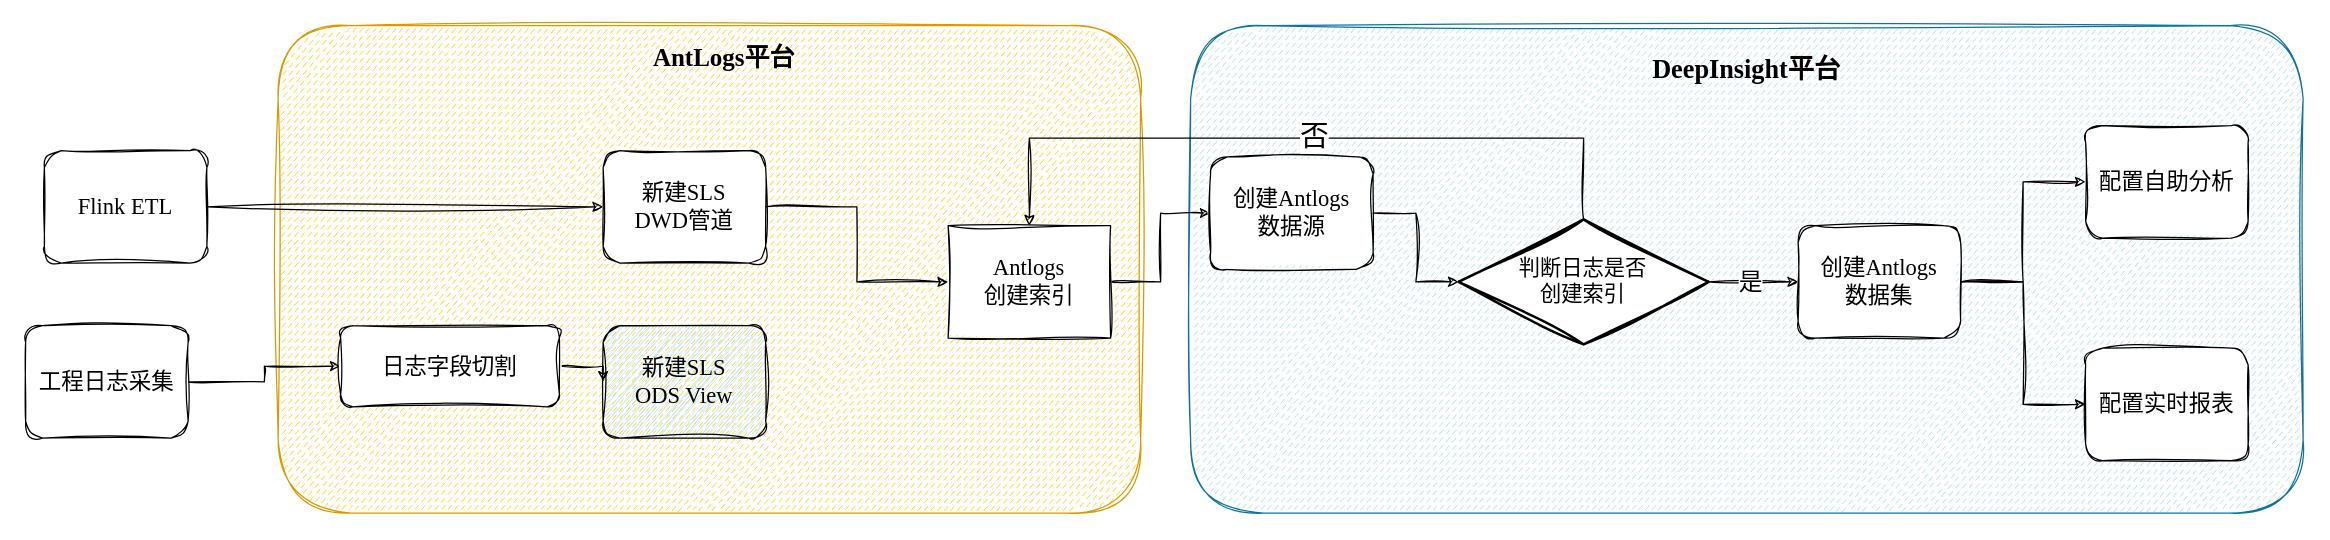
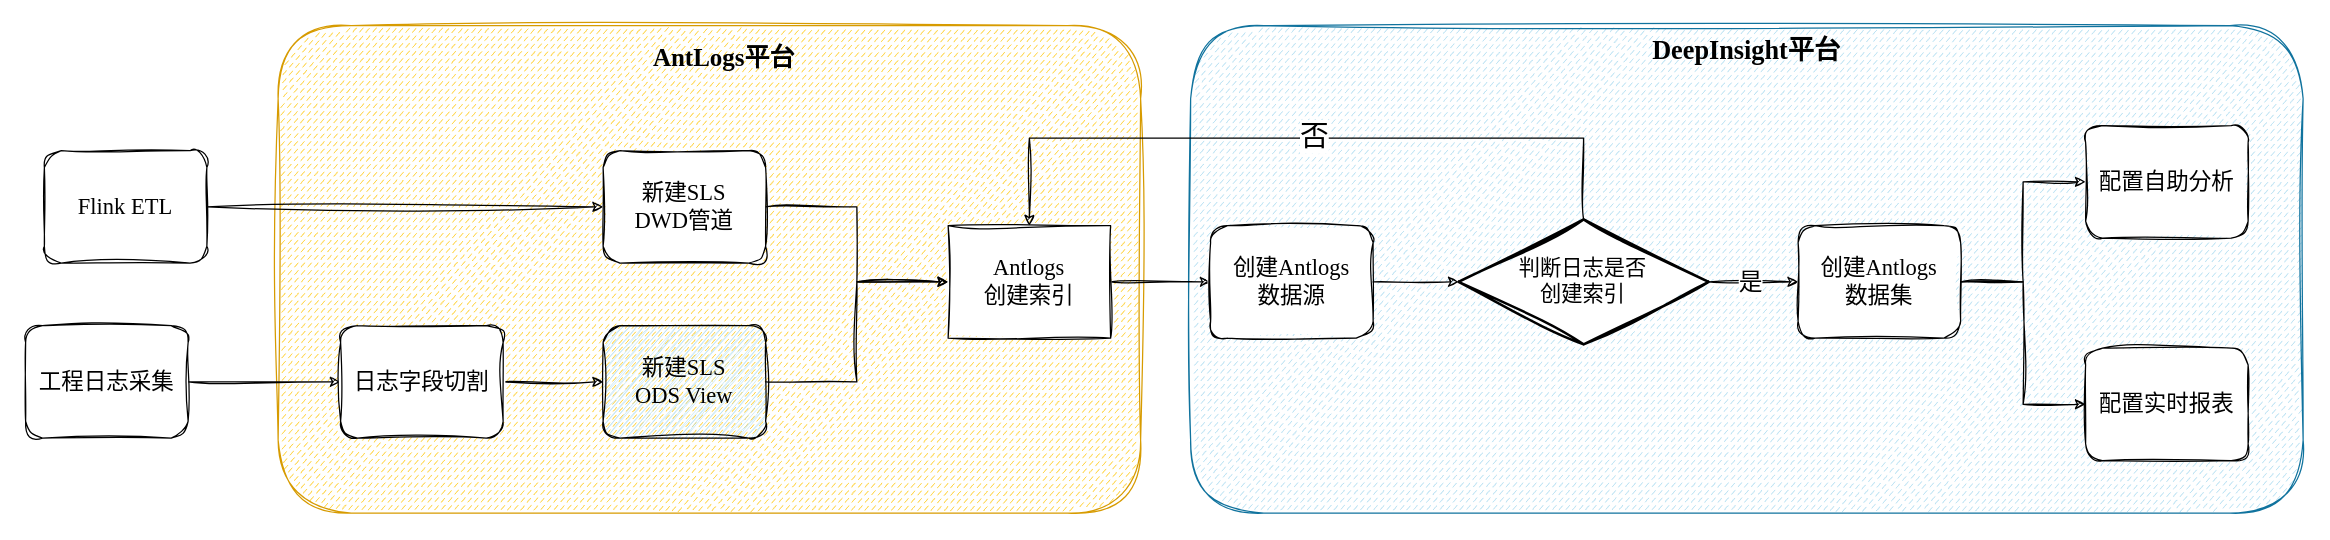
(1747, 69) -> (1747, 51)
(1292, 213) -> (1292, 282)
(450, 366) -> (422, 382)
none -> (773, 382)
